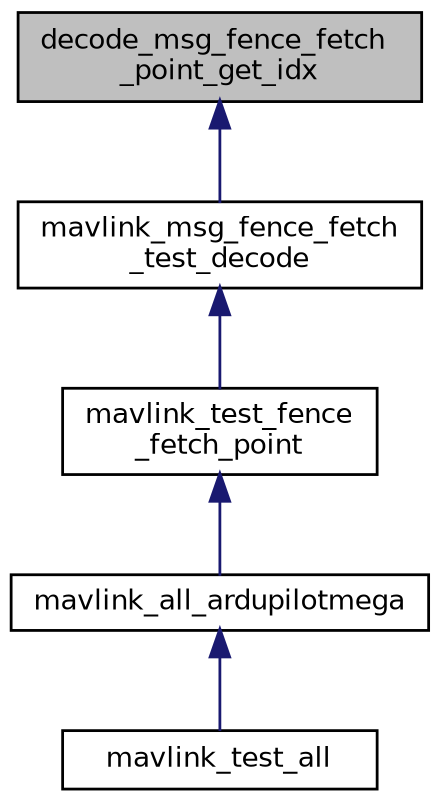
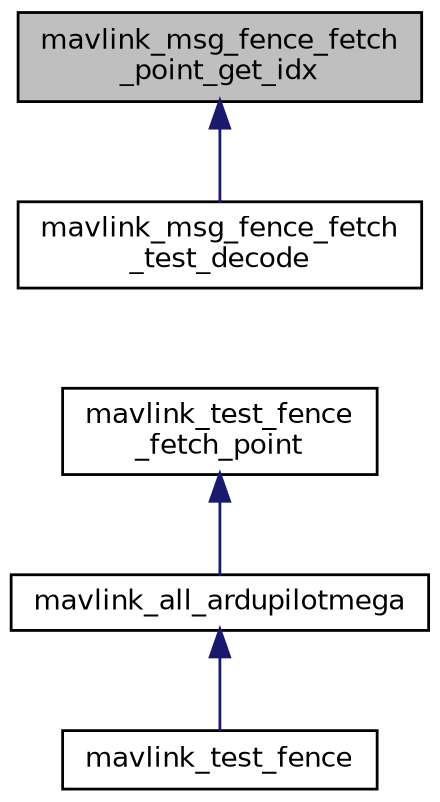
(220, 57) -> (220, 57)
(220, 353) -> none
(220, 760) -> (220, 760)
